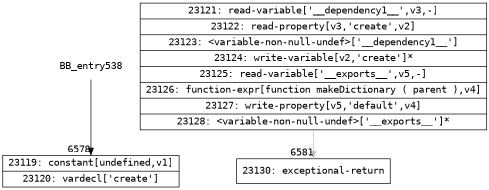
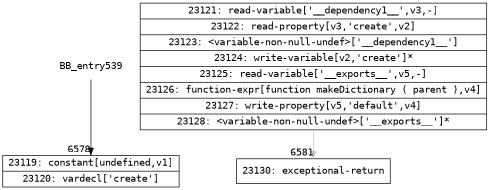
(91, 66) -> (91, 66)
